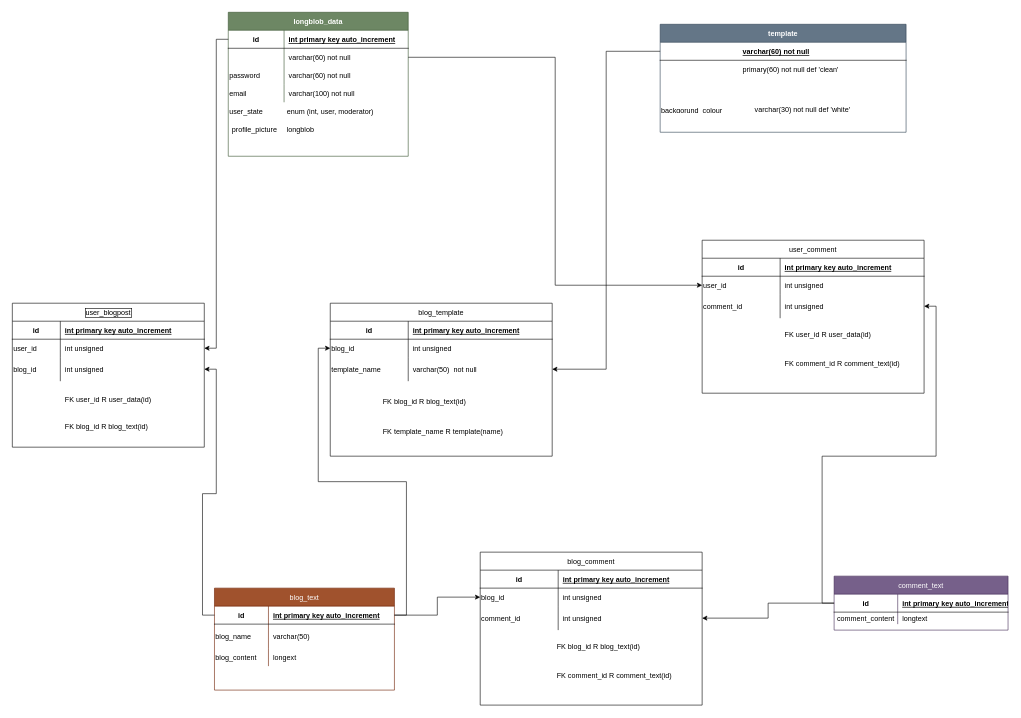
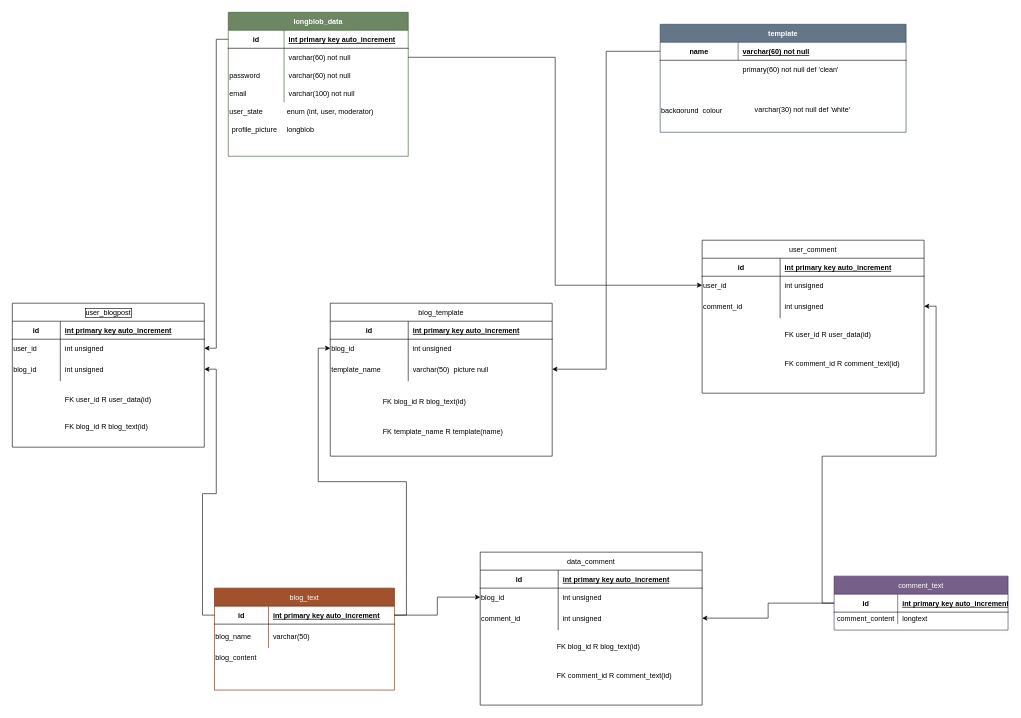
none -> (699, 51)
(451, 370) -> (459, 370)
(591, 562) -> (591, 562)
(332, 657) -> none
